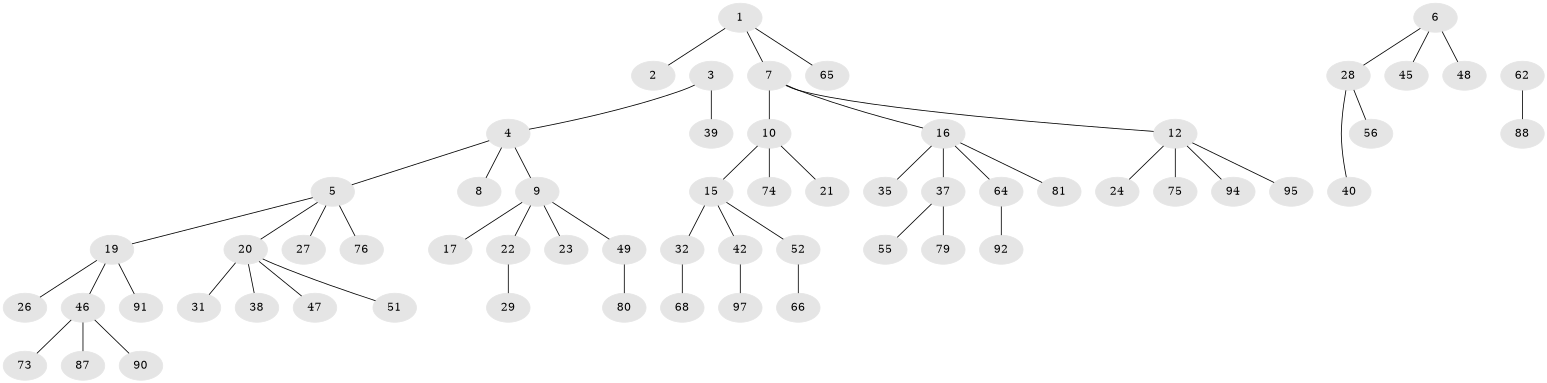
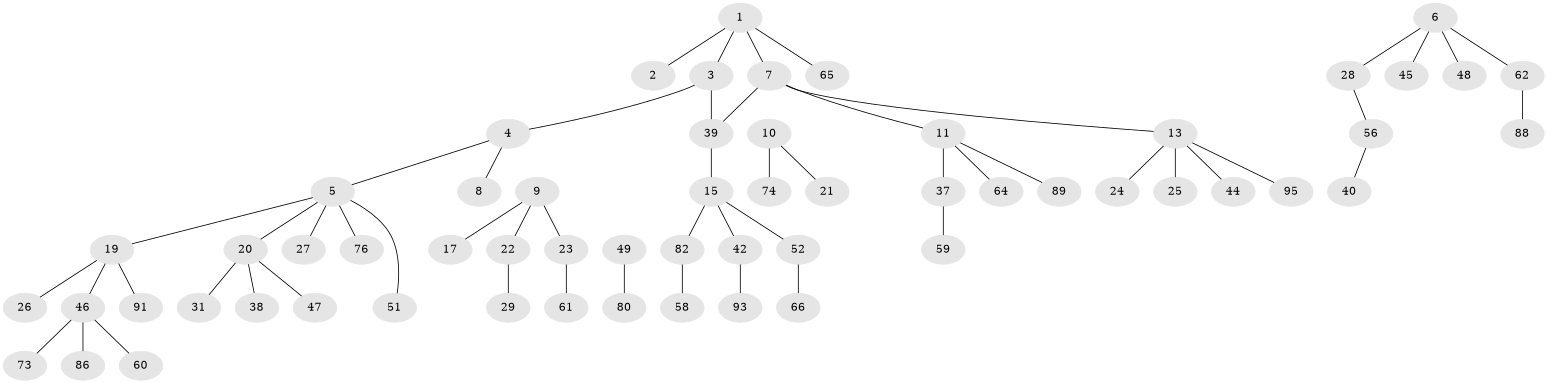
none -> (726, 47)
none -> (1479, 47)
(769, 105) -> (740, 105)
(943, 134) -> (943, 134)
(1175, 134) -> (1175, 134)
(1341, 134) -> (1360, 163)
(523, 163) -> none
(740, 163) -> (711, 163)
(885, 192) -> none
(1059, 192) -> (1059, 192)
(1175, 192) -> (1175, 192)
(1233, 192) -> (1233, 192)
(581, 221) -> none
(682, 250) -> (682, 250)
(885, 250) -> none
(943, 250) -> (943, 250)
(1001, 250) -> none
(319, 281) -> (392, 238)
none -> (566, 308)
(682, 308) -> (682, 308)
(740, 308) -> (740, 308)
(83, 366) -> (83, 366)
(141, 366) -> (141, 366)
